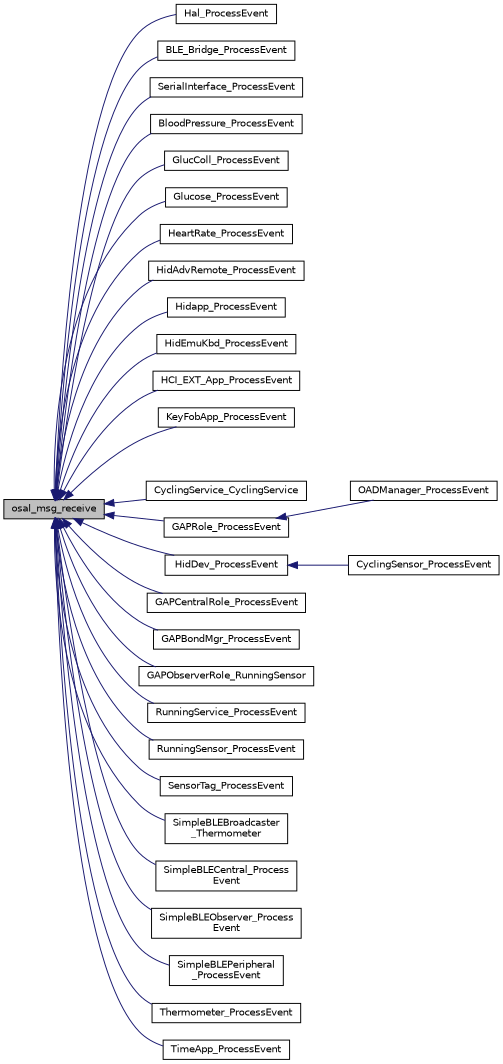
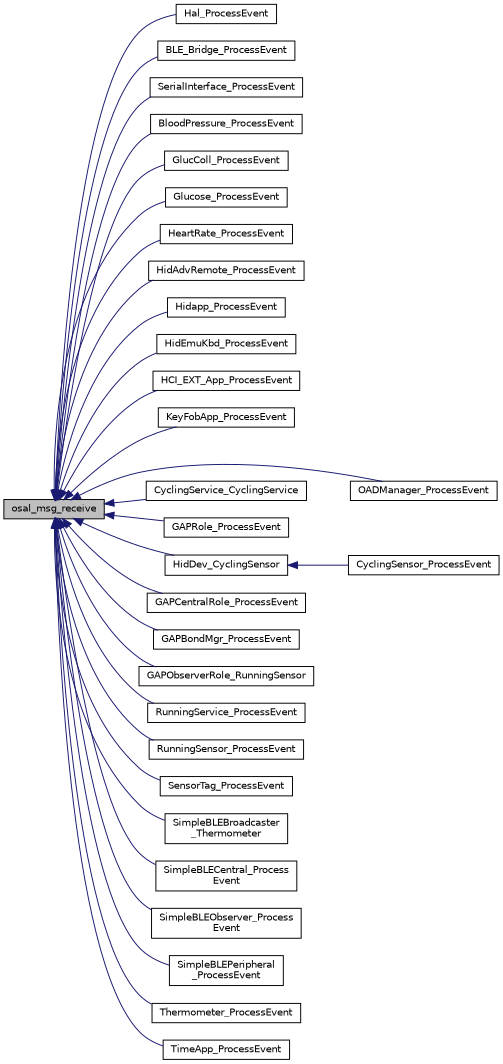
(330, 508) -> (229, 465)
(226, 565) -> (226, 565)
